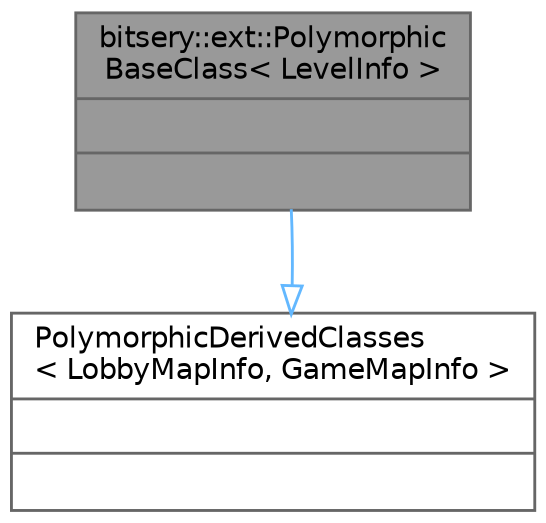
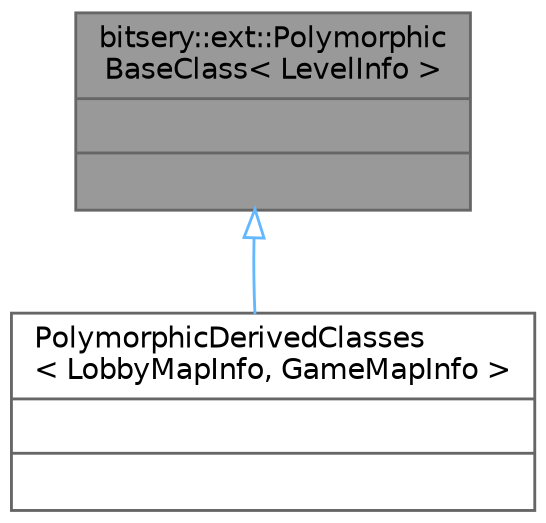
(292, 247) -> (254, 276)
